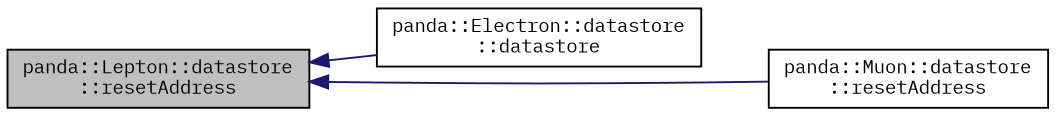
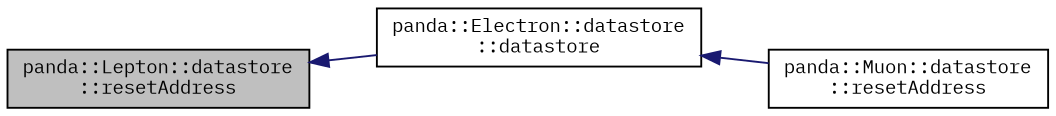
(549, 83) -> (744, 60)
